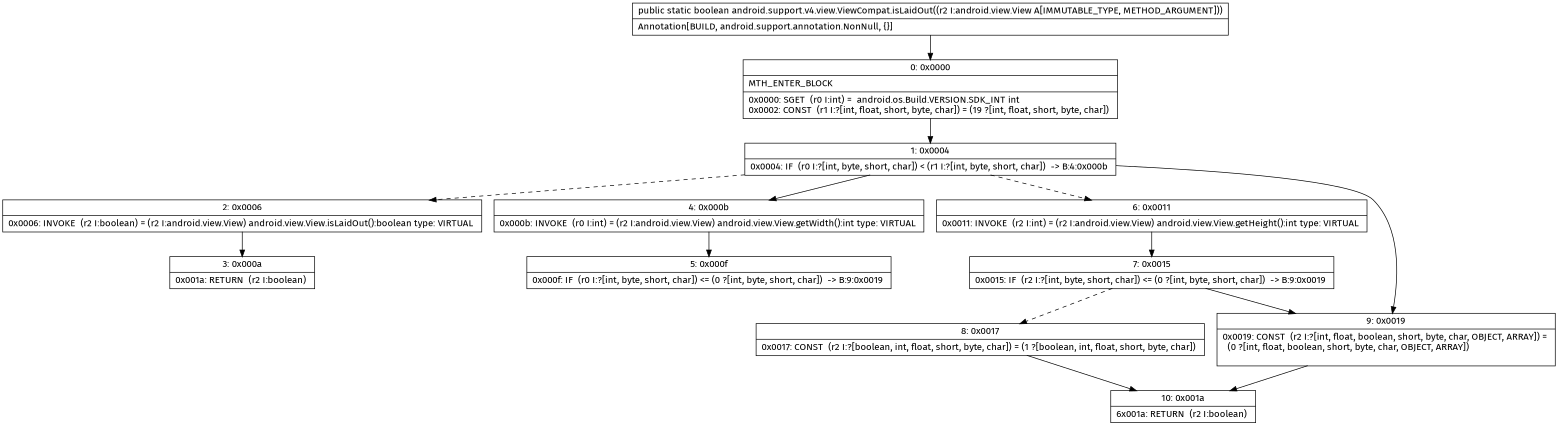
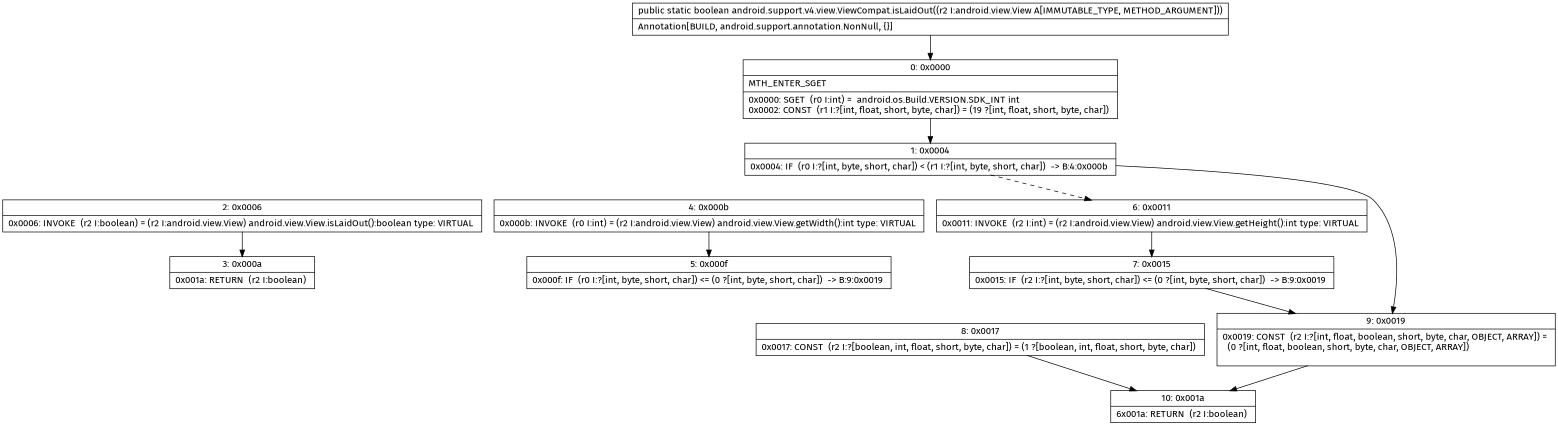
(791, 83) -> (788, 83)
(591, 187) -> none
(823, 187) -> none
(1069, 305) -> none
